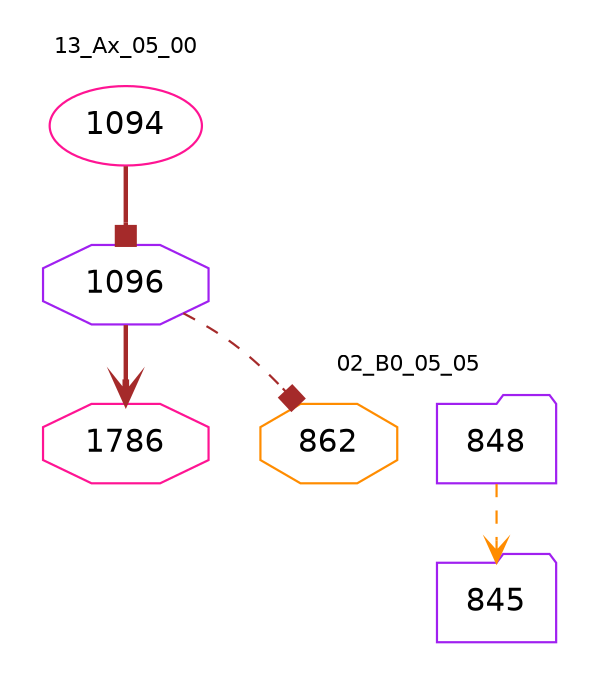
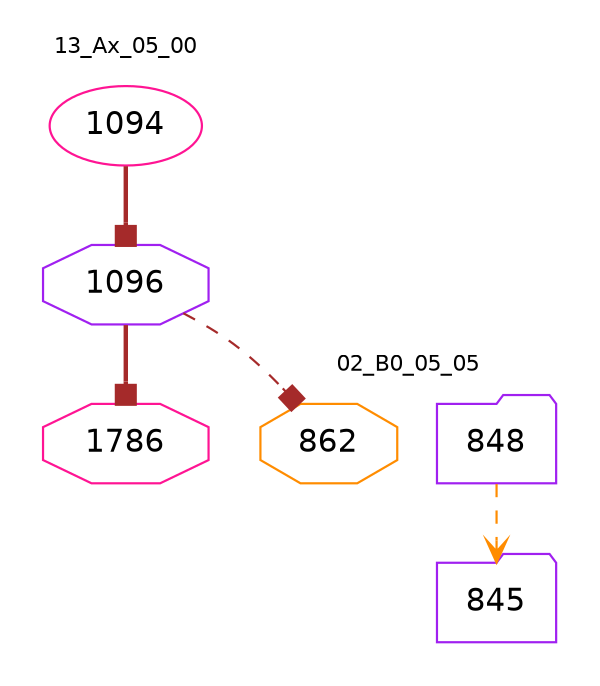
(126, 353) -> (126, 353)
